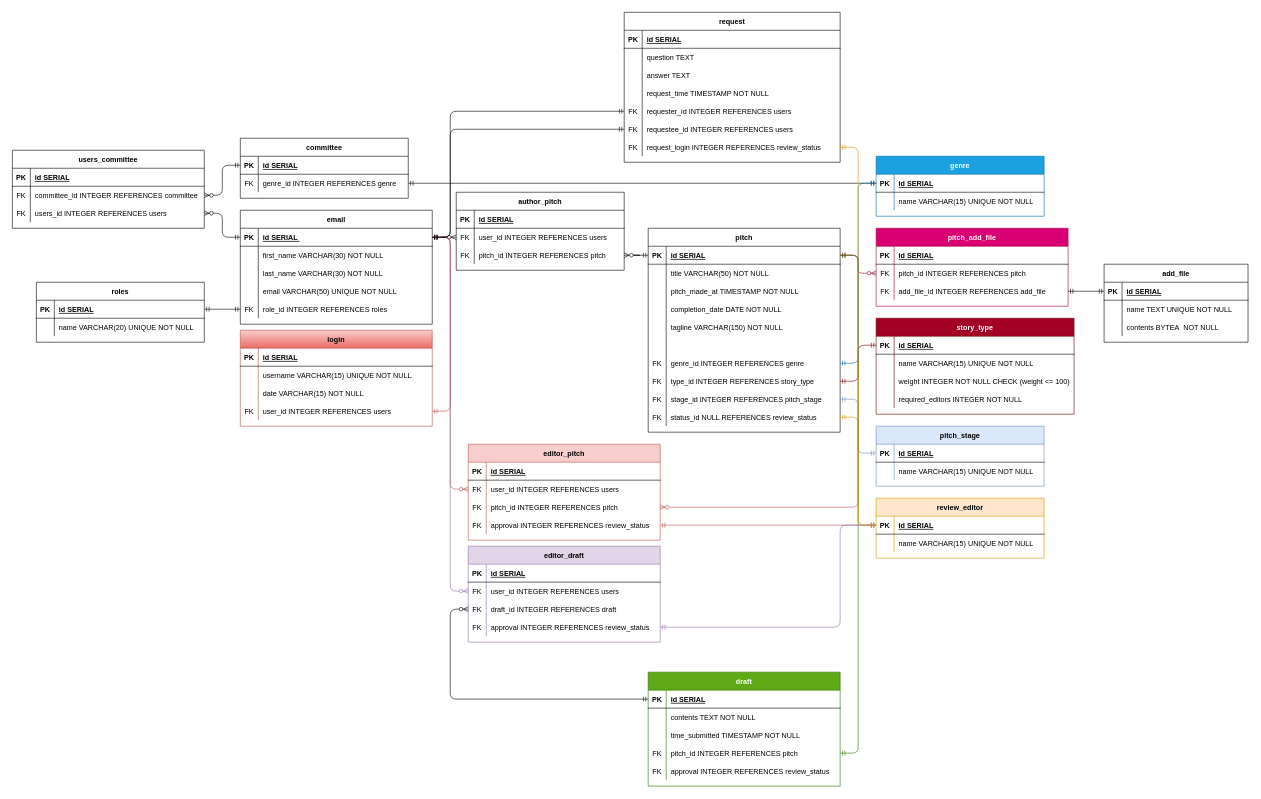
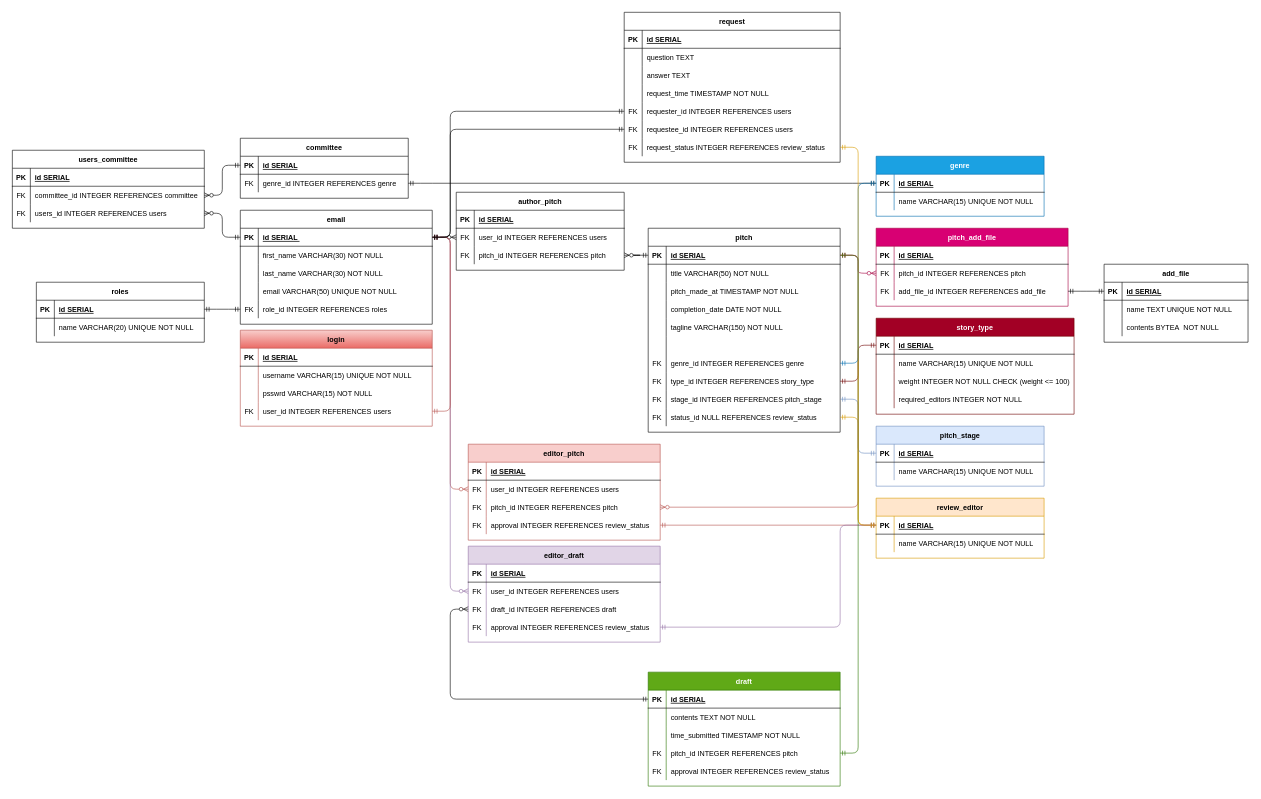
(734, 148) -> (738, 148)
(310, 394) -> (314, 394)
